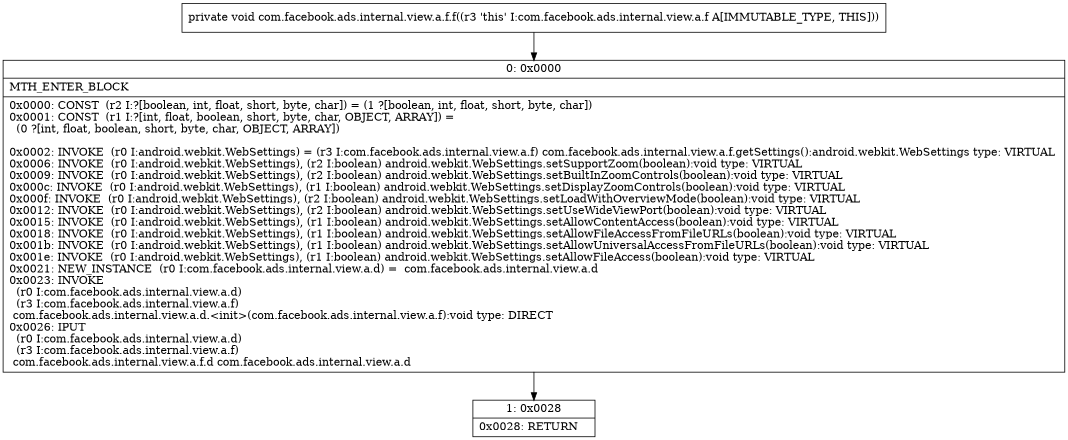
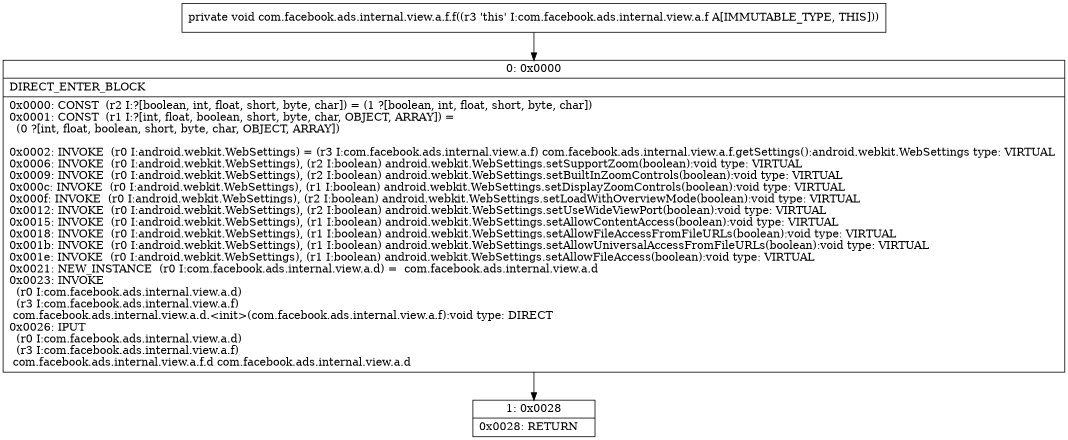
(69, 87) -> (77, 87)
